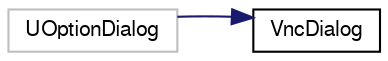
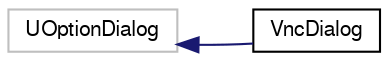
(205, 16) -> (226, 45)
